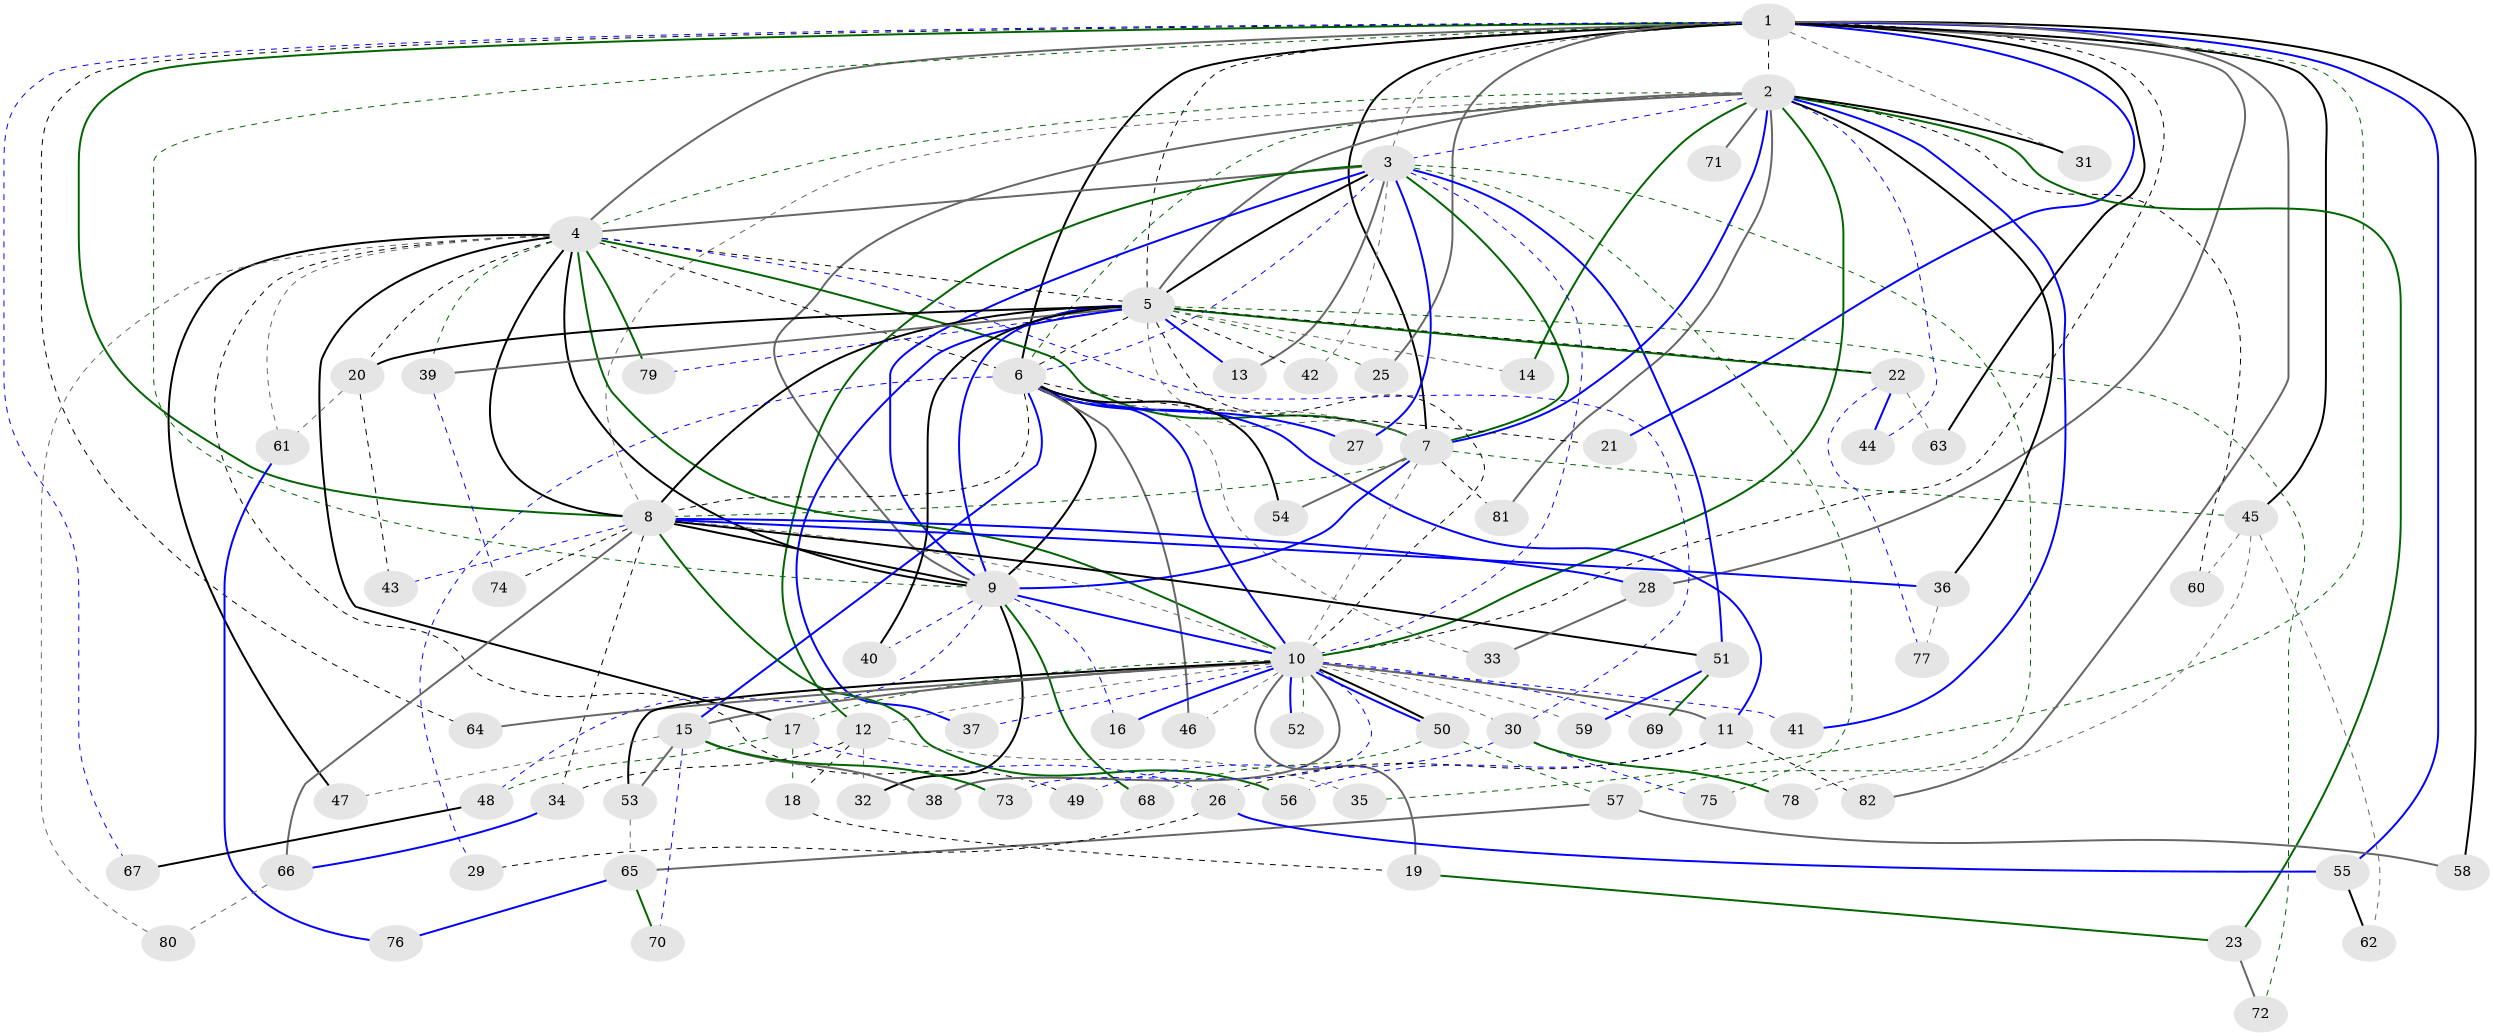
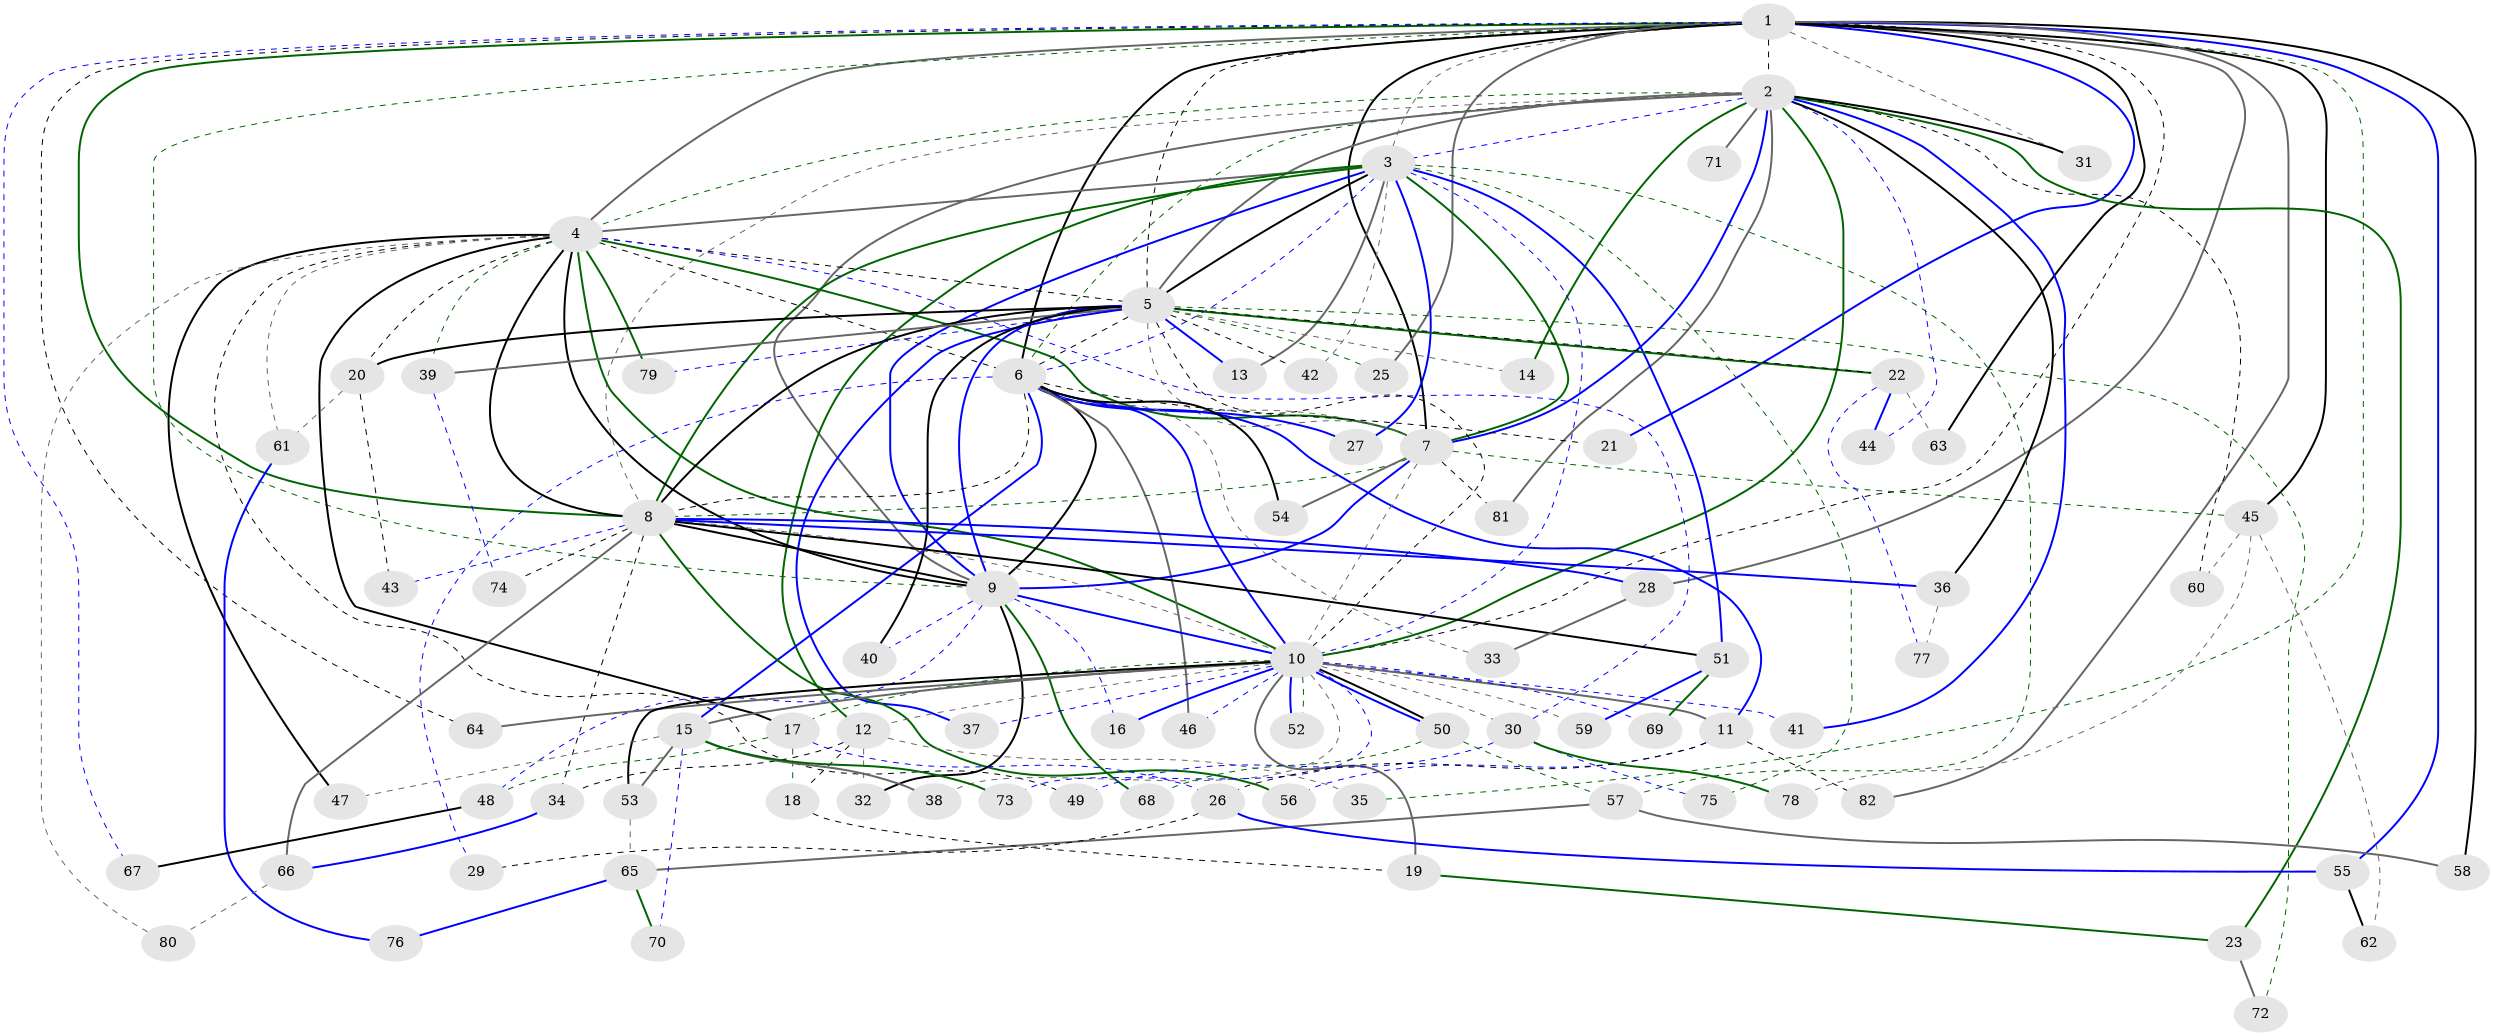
none -> (954, 238)
(1243, 695) -> (1243, 695)
(1188, 780) -> (1188, 780)
